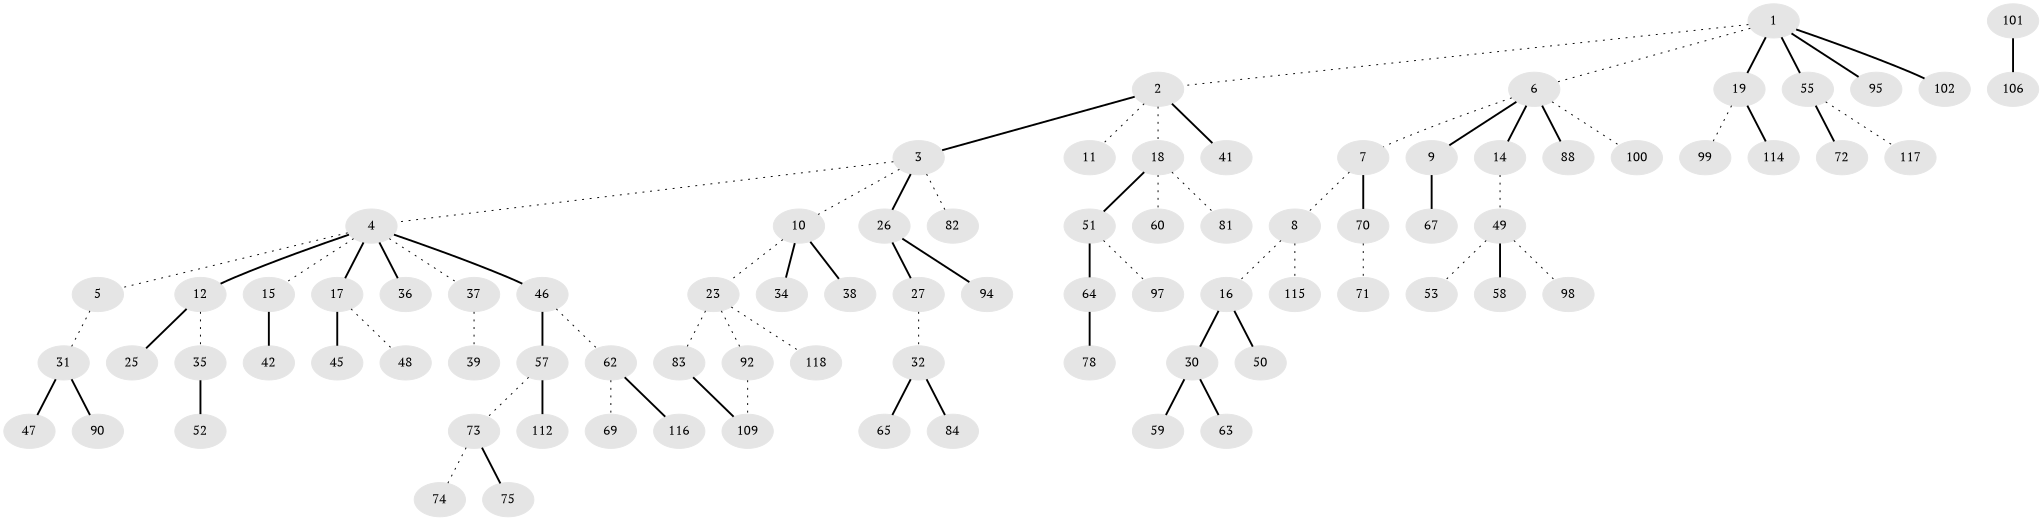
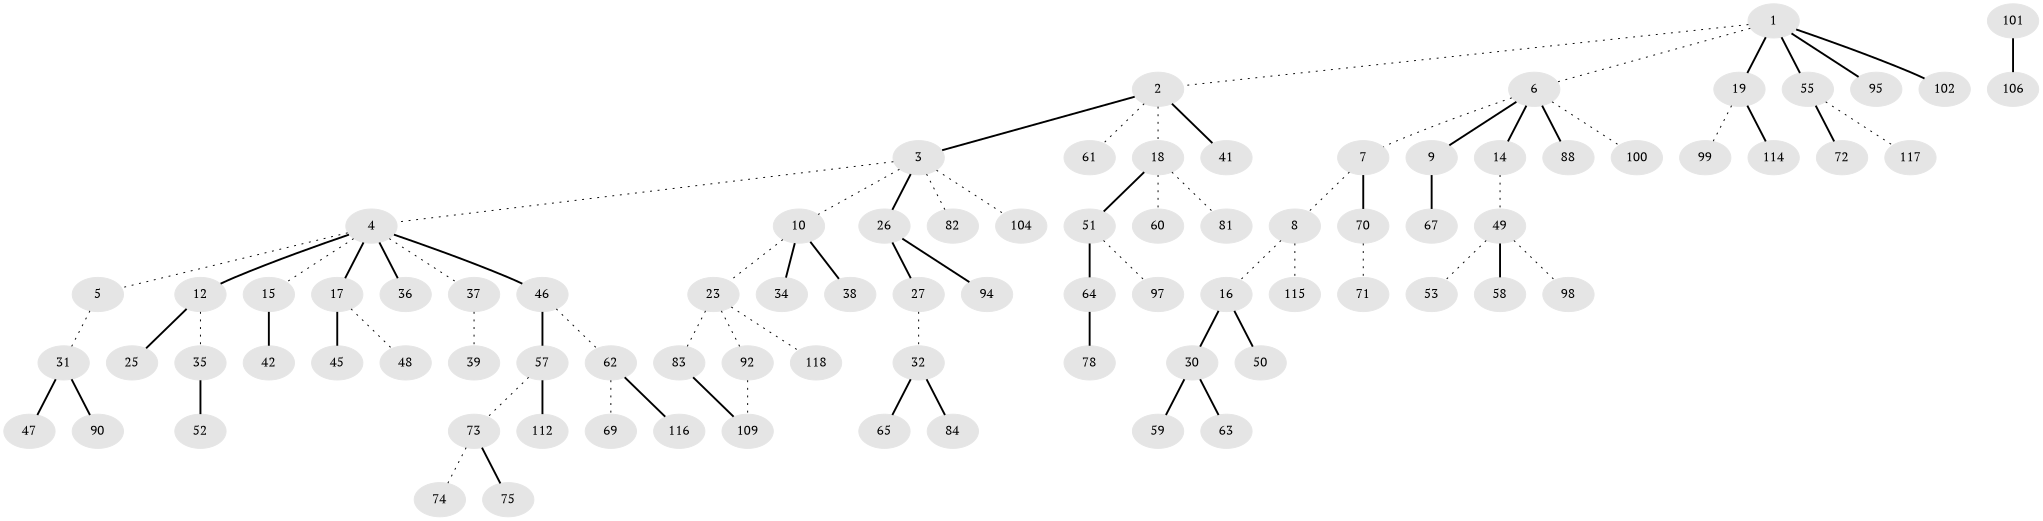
(1090, 158) -> (1090, 158)
none -> (1021, 226)
